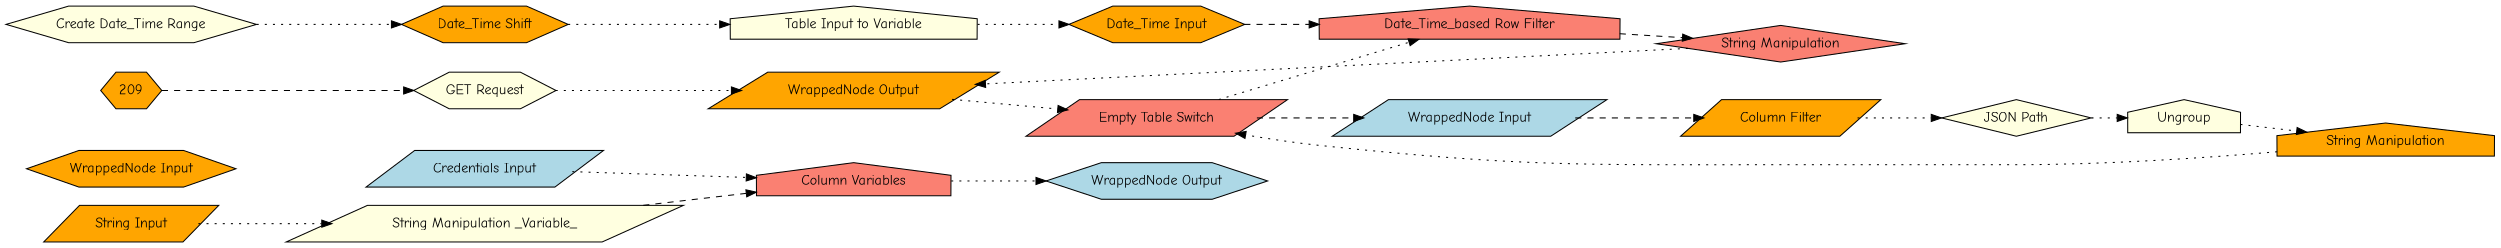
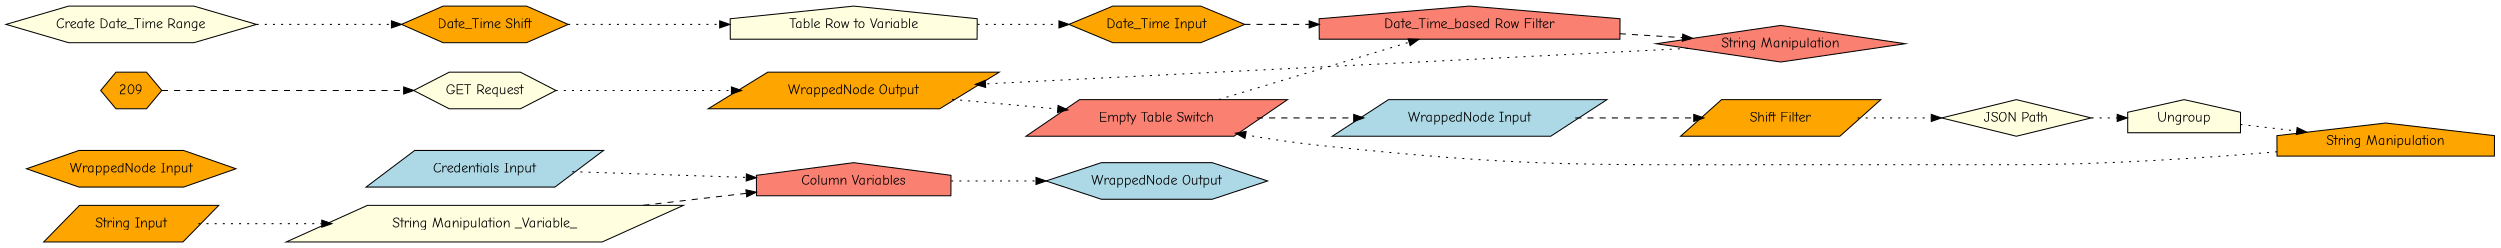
(854, 24) -> (854, 24)
(1781, 118) -> (1781, 118)
